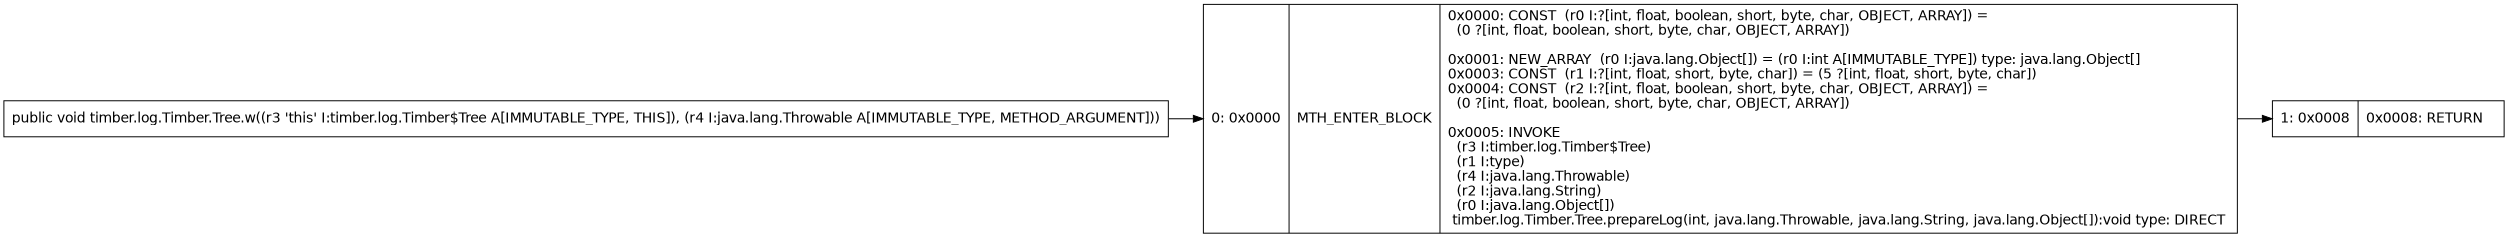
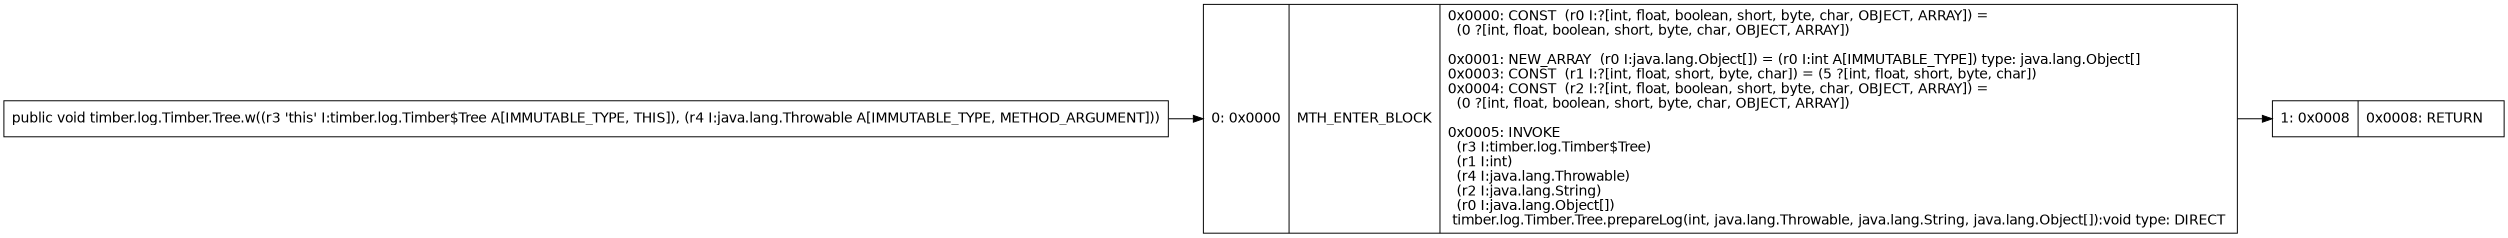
(1486, 162) -> (1480, 162)
